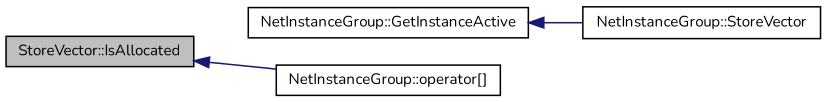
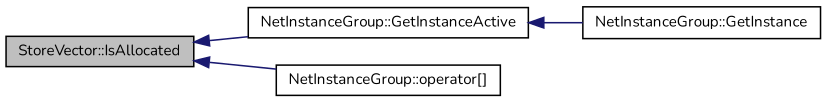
(702, 23) -> (702, 23)
none -> (229, 39)
